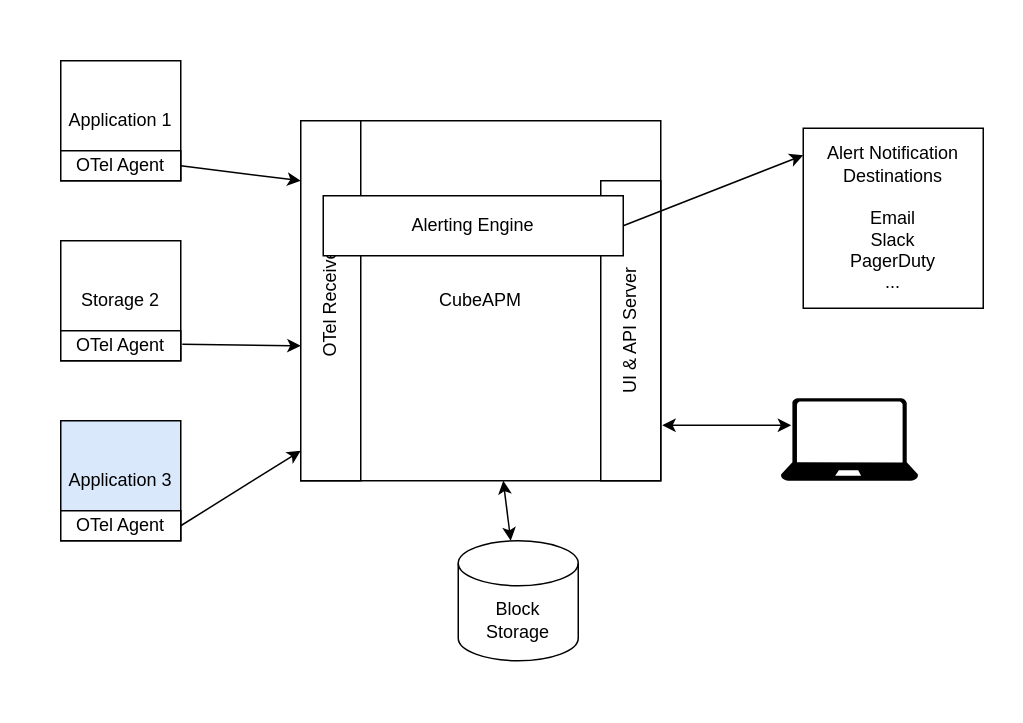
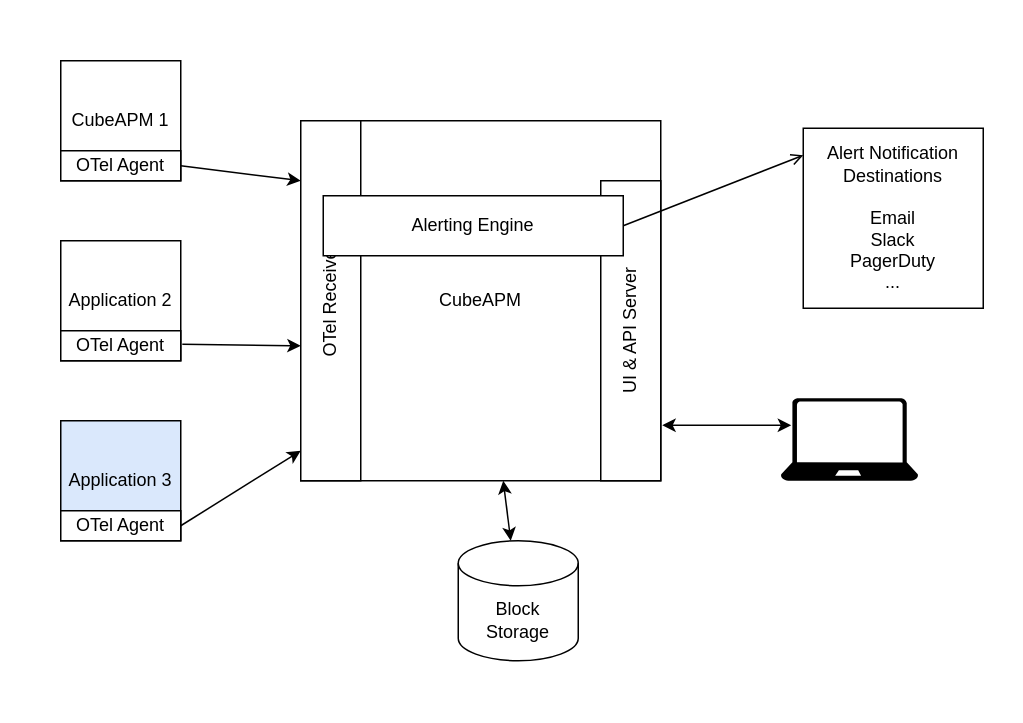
(121, 121) -> (121, 121)
(792, 159) -> (795, 159)
(121, 301) -> (121, 301)
